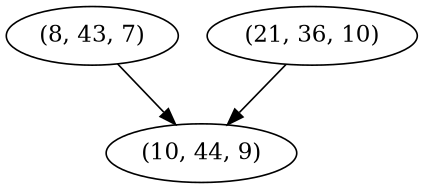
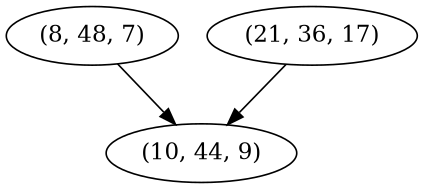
(92, 36) -> (92, 36)
(312, 36) -> (312, 36)
